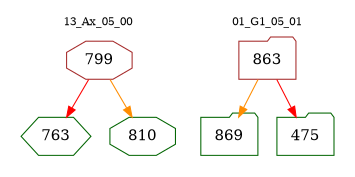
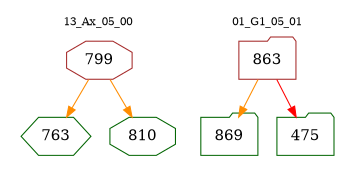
(80, 94) -> (80, 94)
